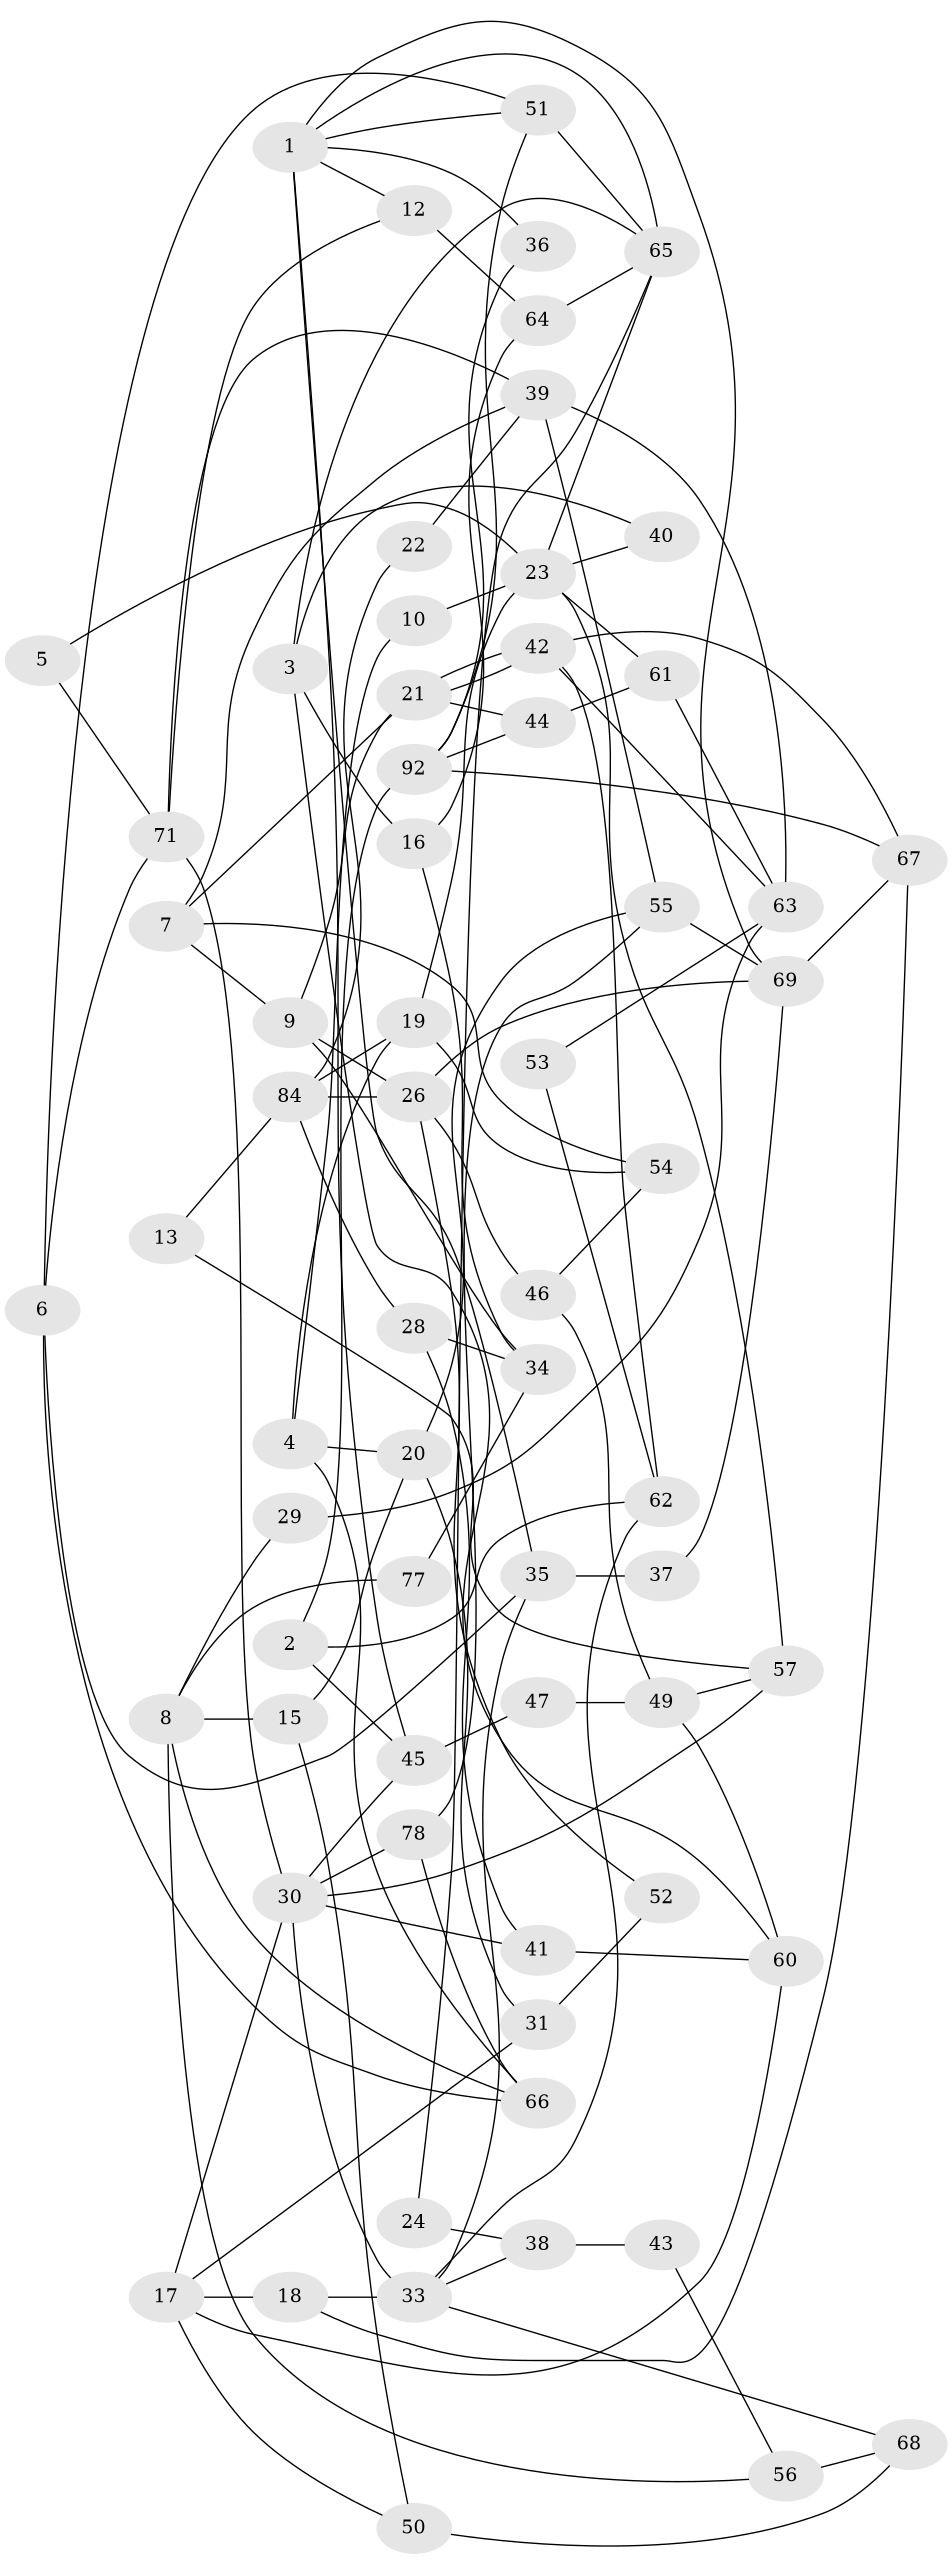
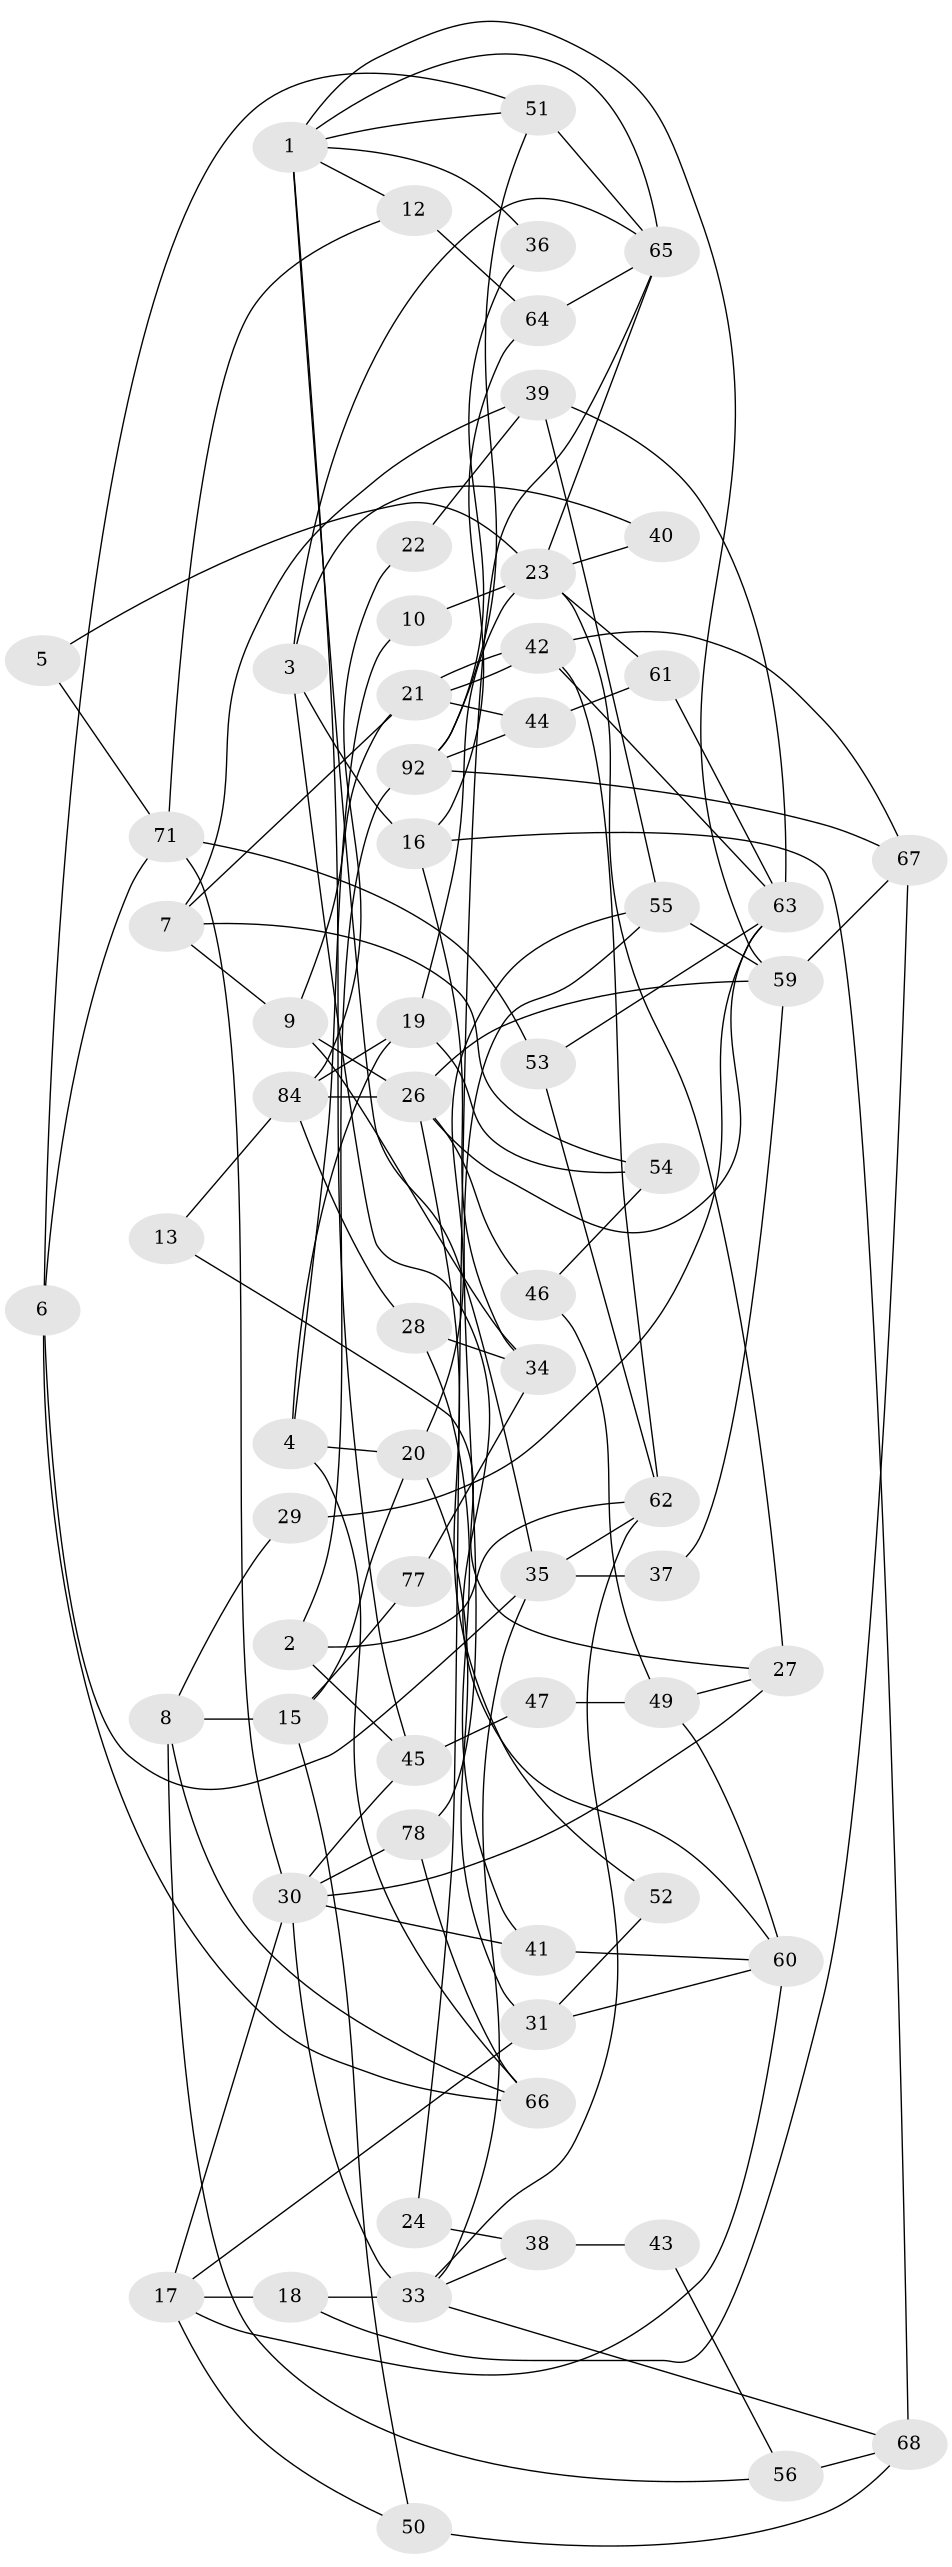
(239, 379) -> (391, 902)
(786, 981) -> (786, 981)
none -> (696, 1208)
none -> (875, 1357)
none -> (600, 1539)
(258, 1605) -> (369, 1635)
(786, 1671) -> (786, 1671)
none -> (662, 1993)
